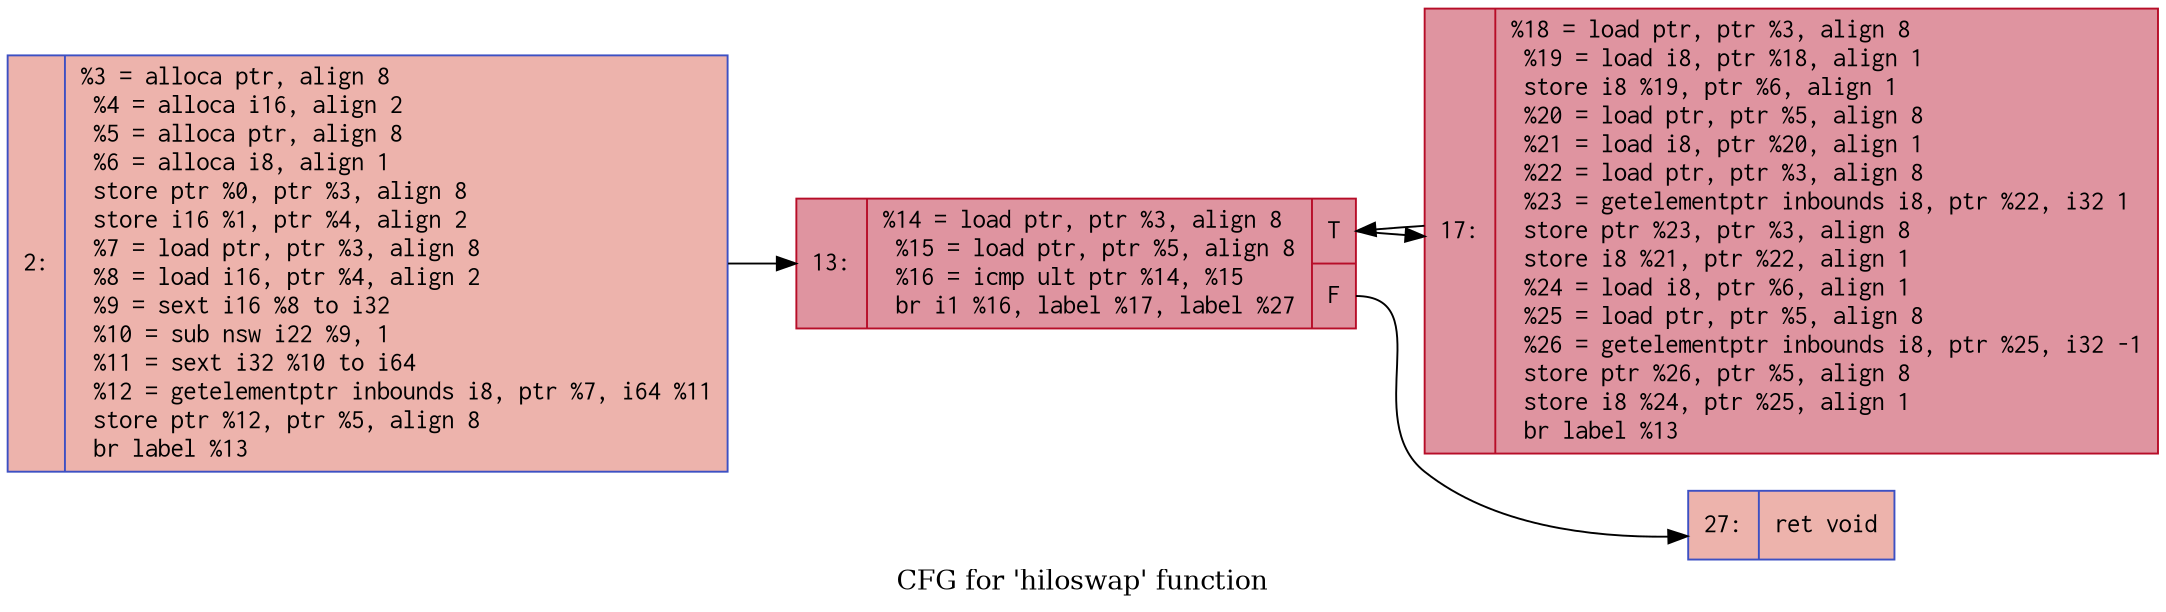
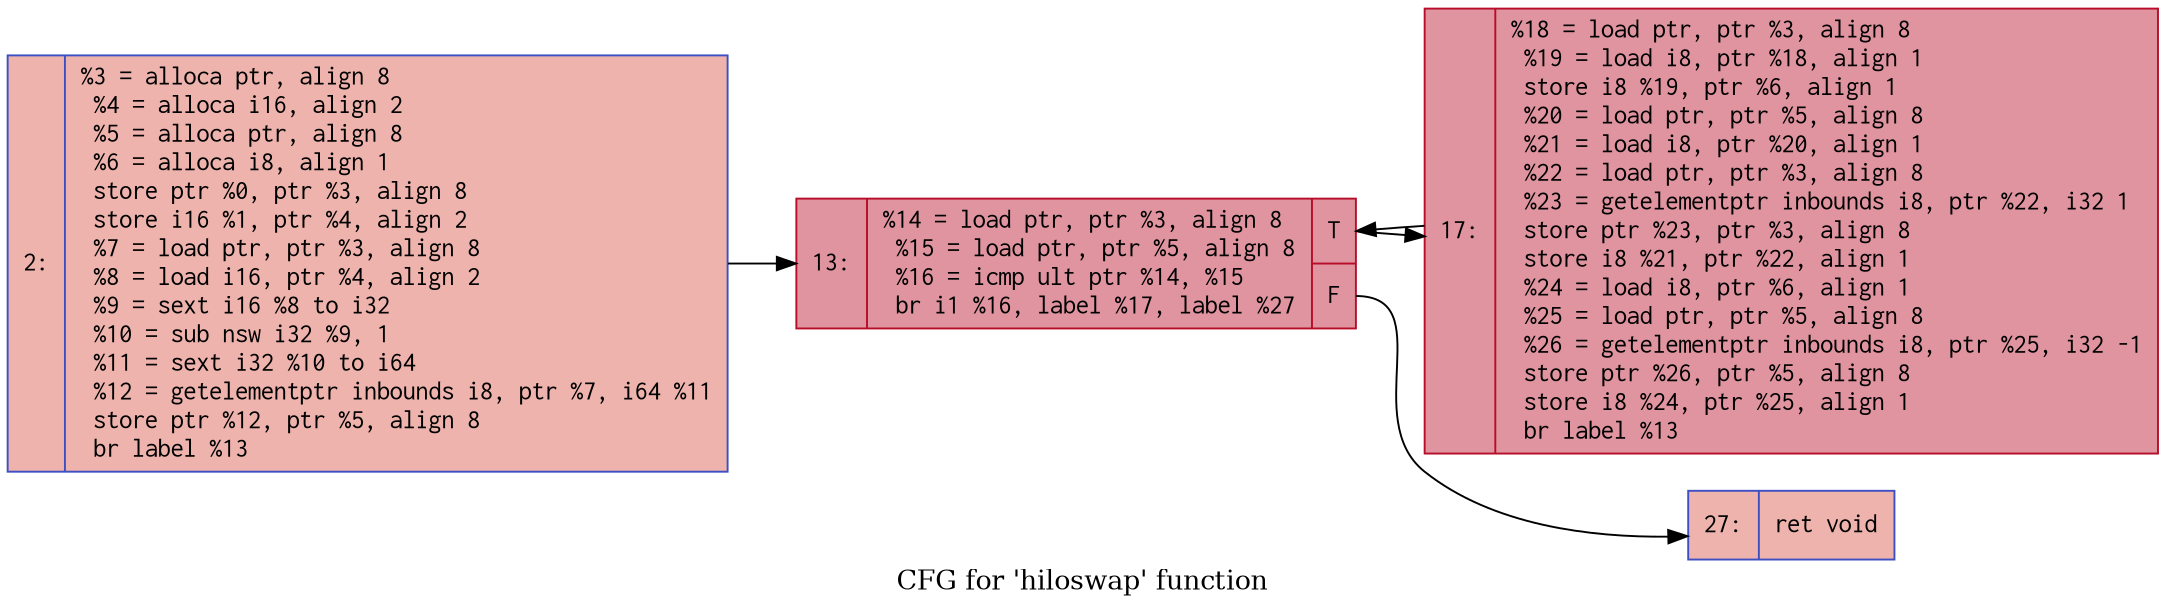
(236, 334) -> (236, 334)
